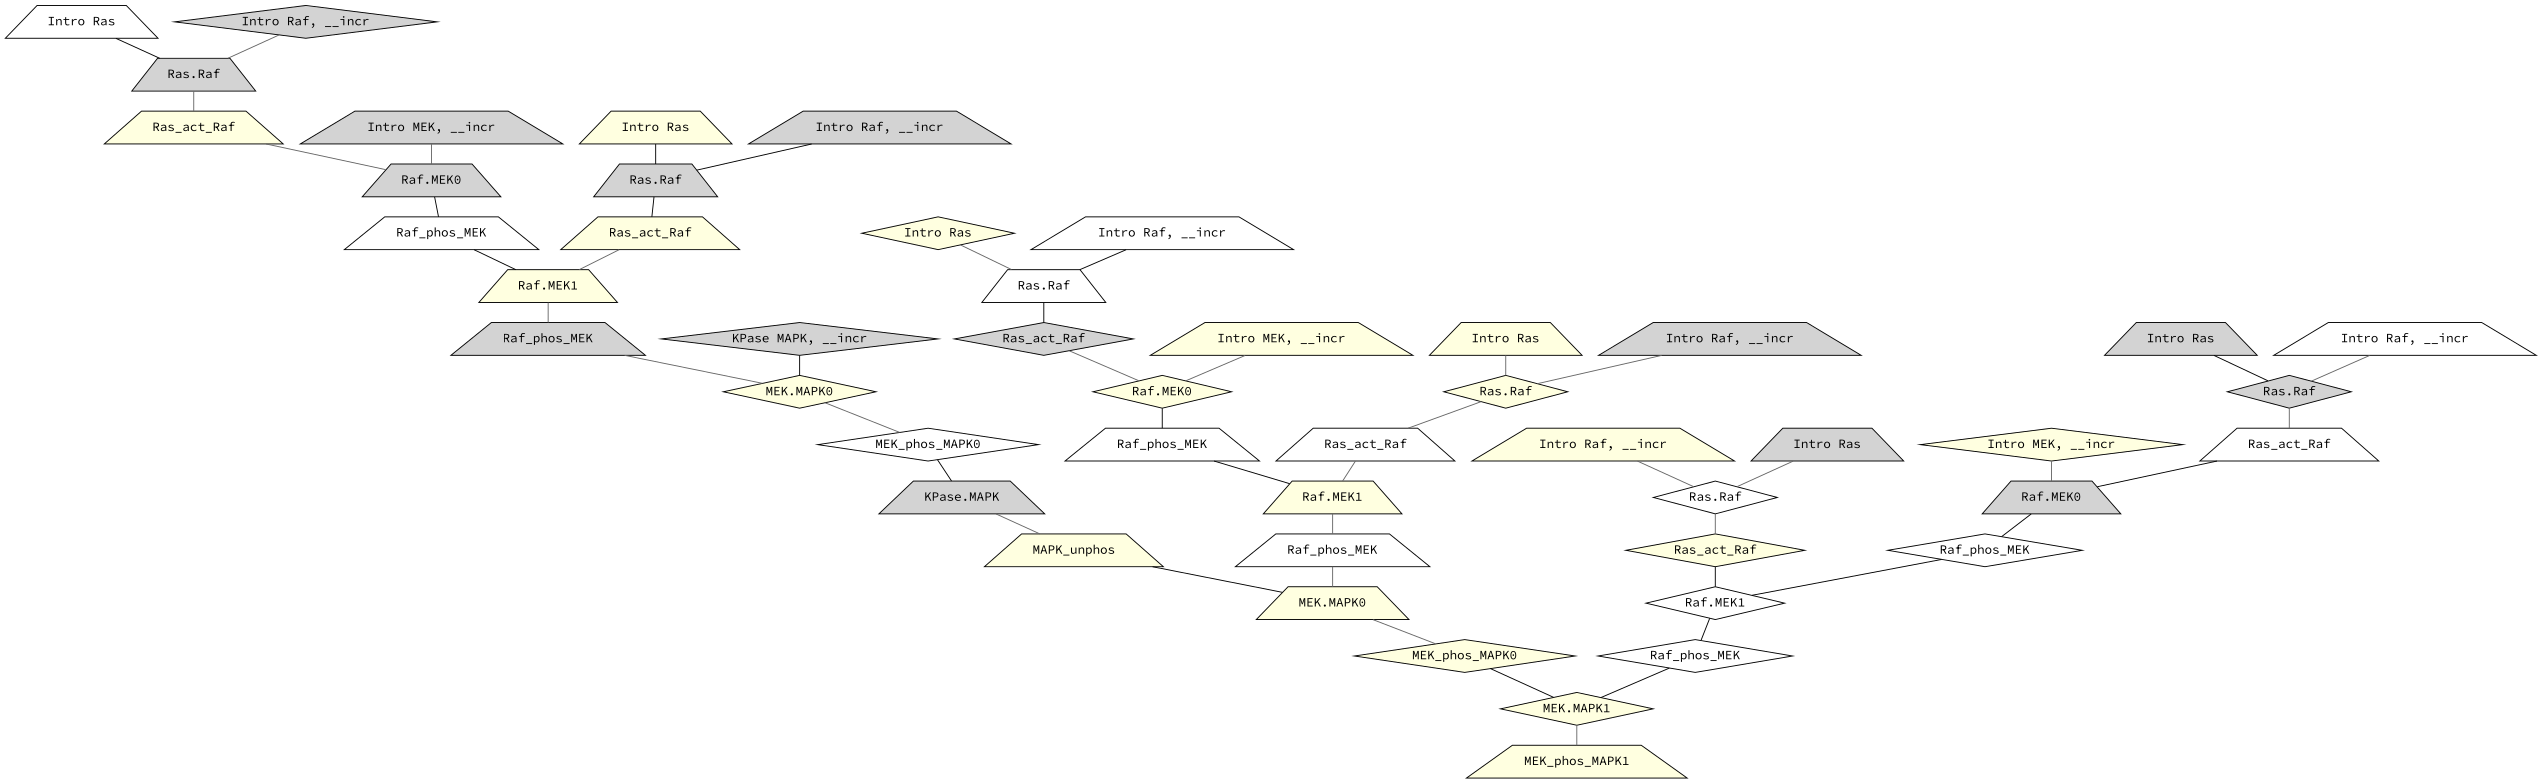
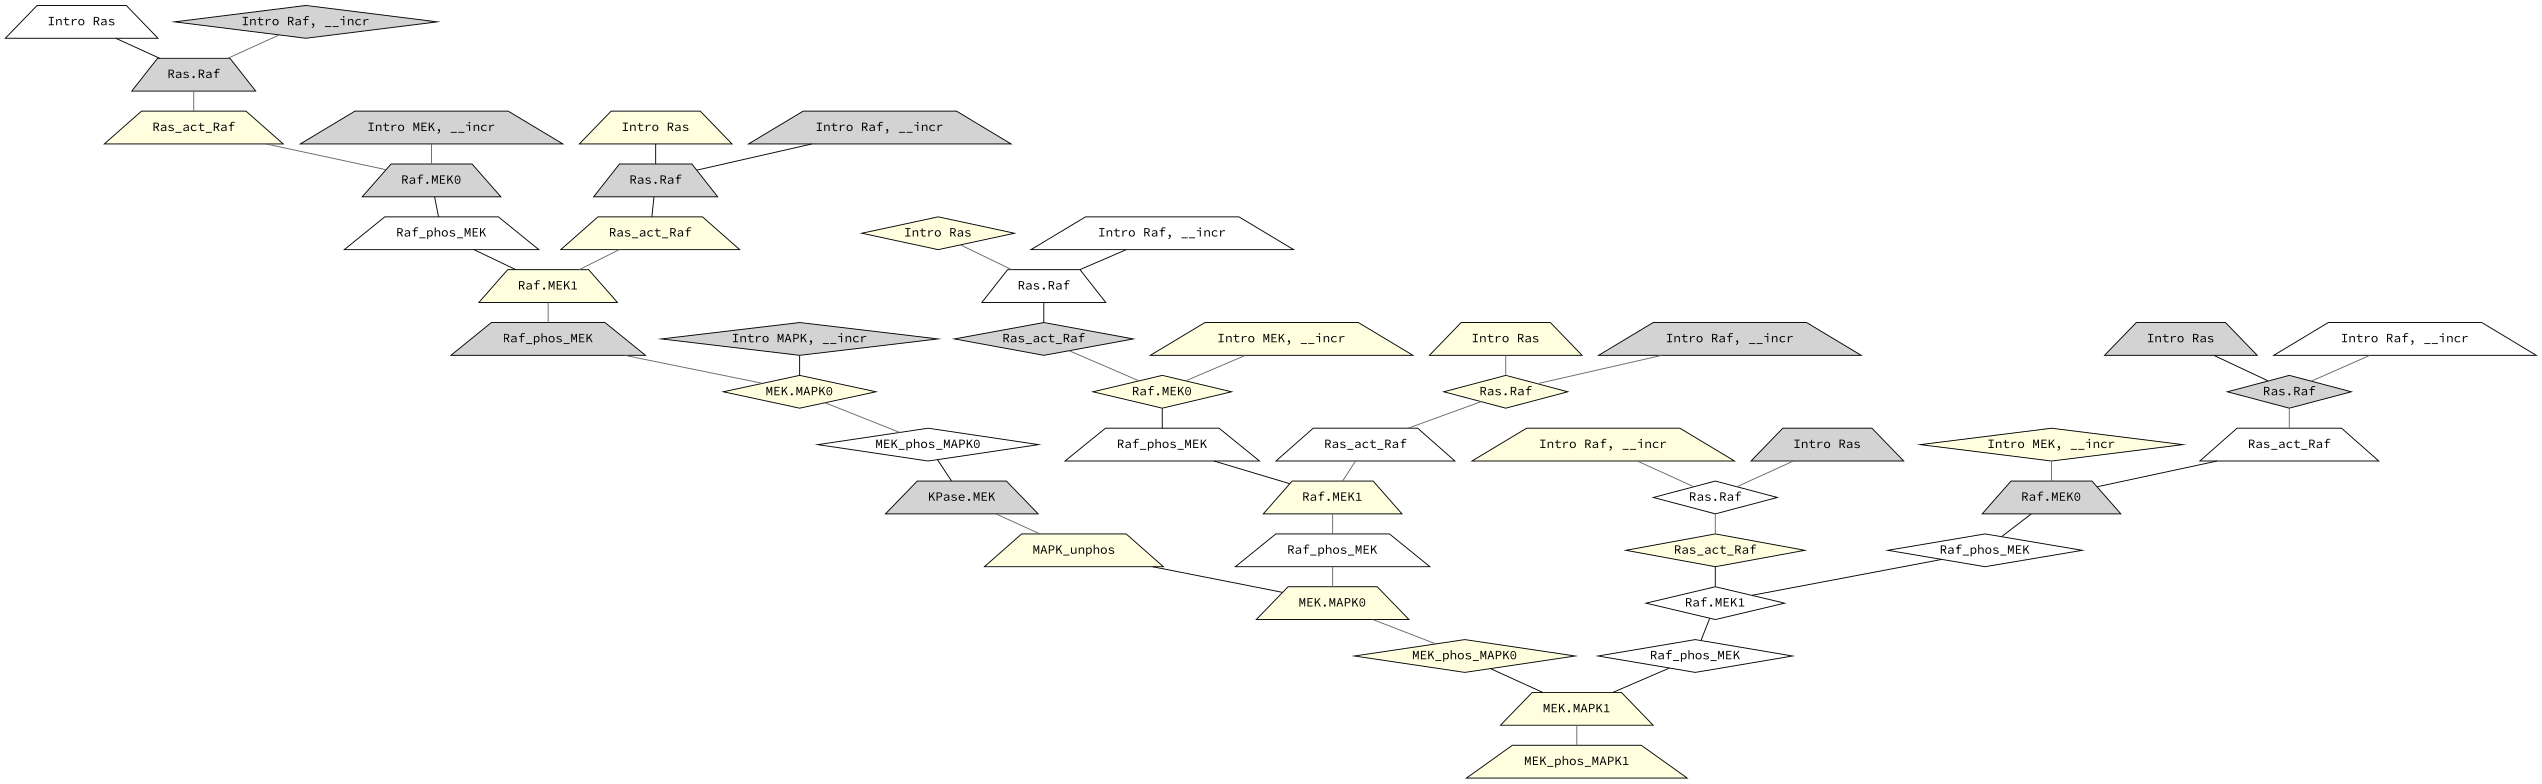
(800, 339) -> (800, 339)
(962, 497) -> (962, 497)
(1577, 709) -> (1577, 709)
